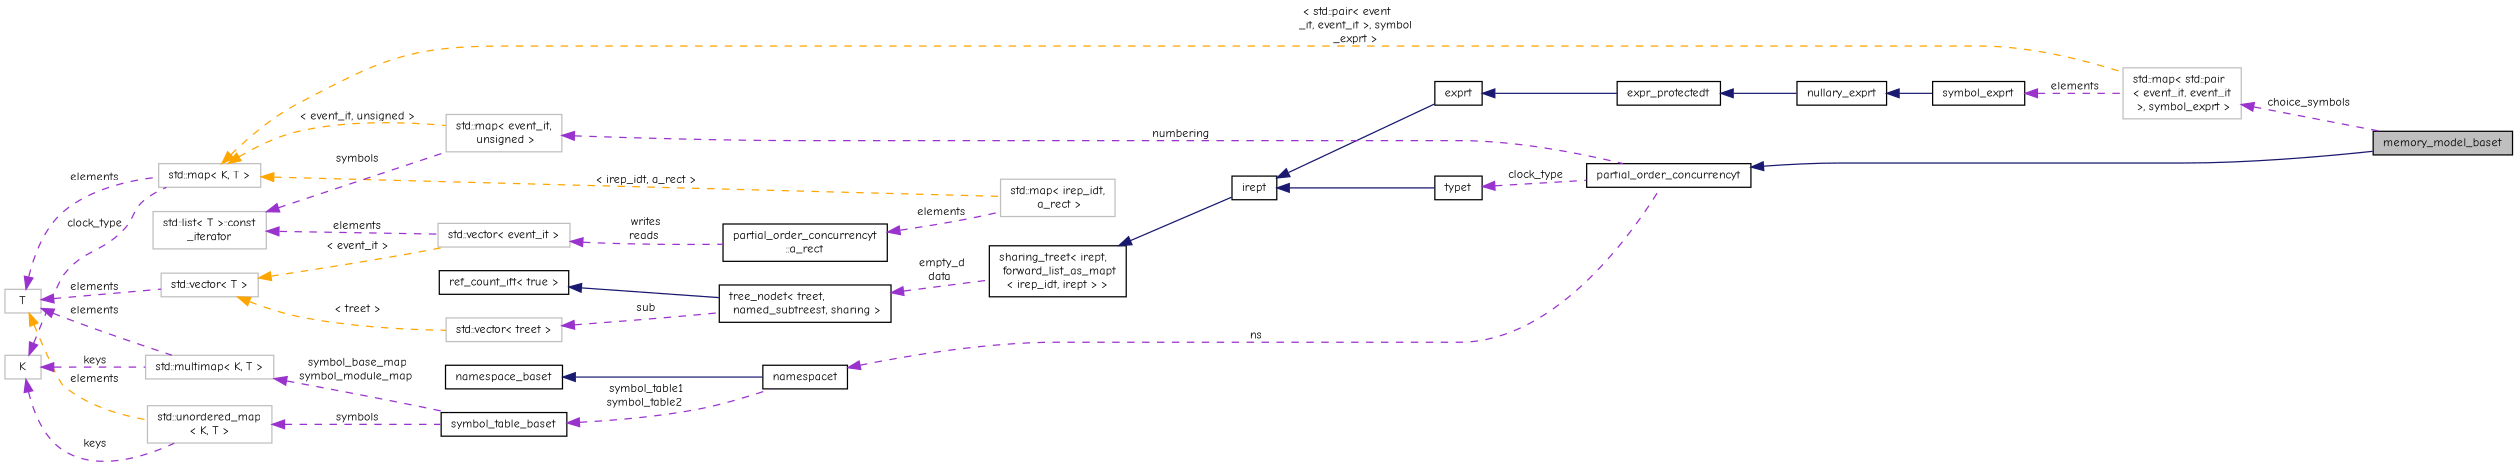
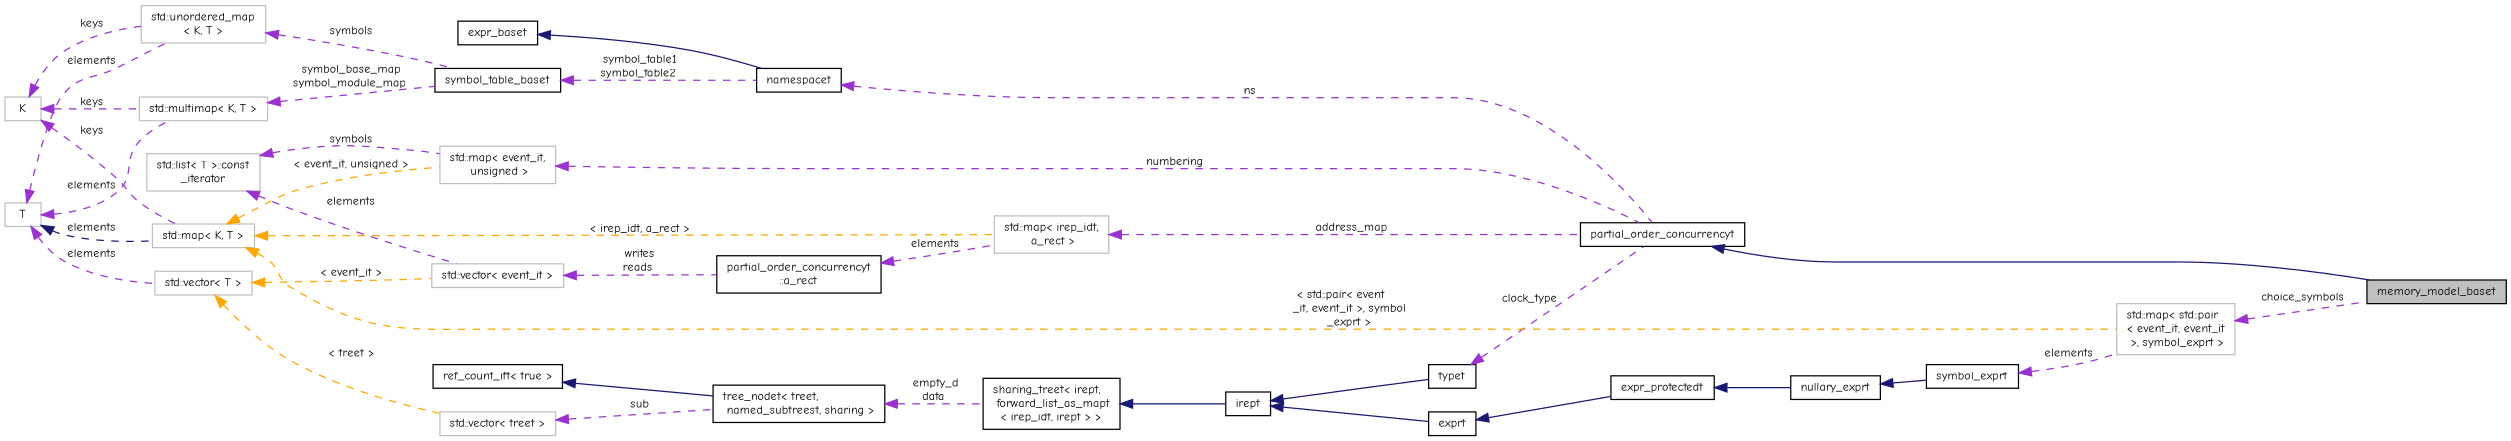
(75, 203) -> (102, 240)
(93, 223) -> (90, 131)
none -> (1351, 235)
(504, 377) -> (498, 33)
(73, 393) -> (68, 90)
